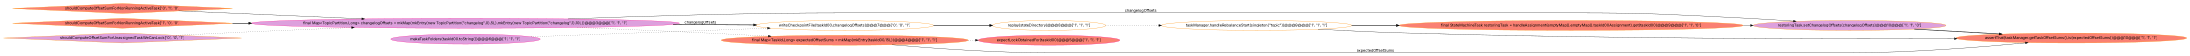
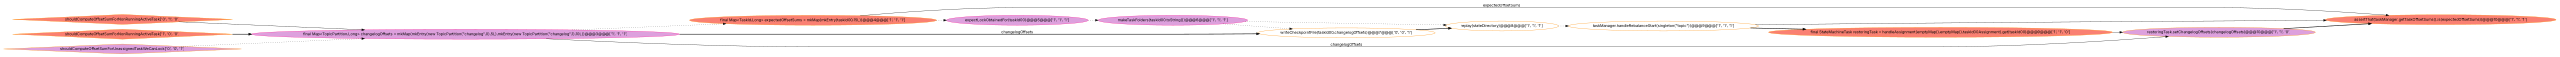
none -> (1092, 20)
none -> (1344, 23)
(1049, 40) -> (1017, 20)
